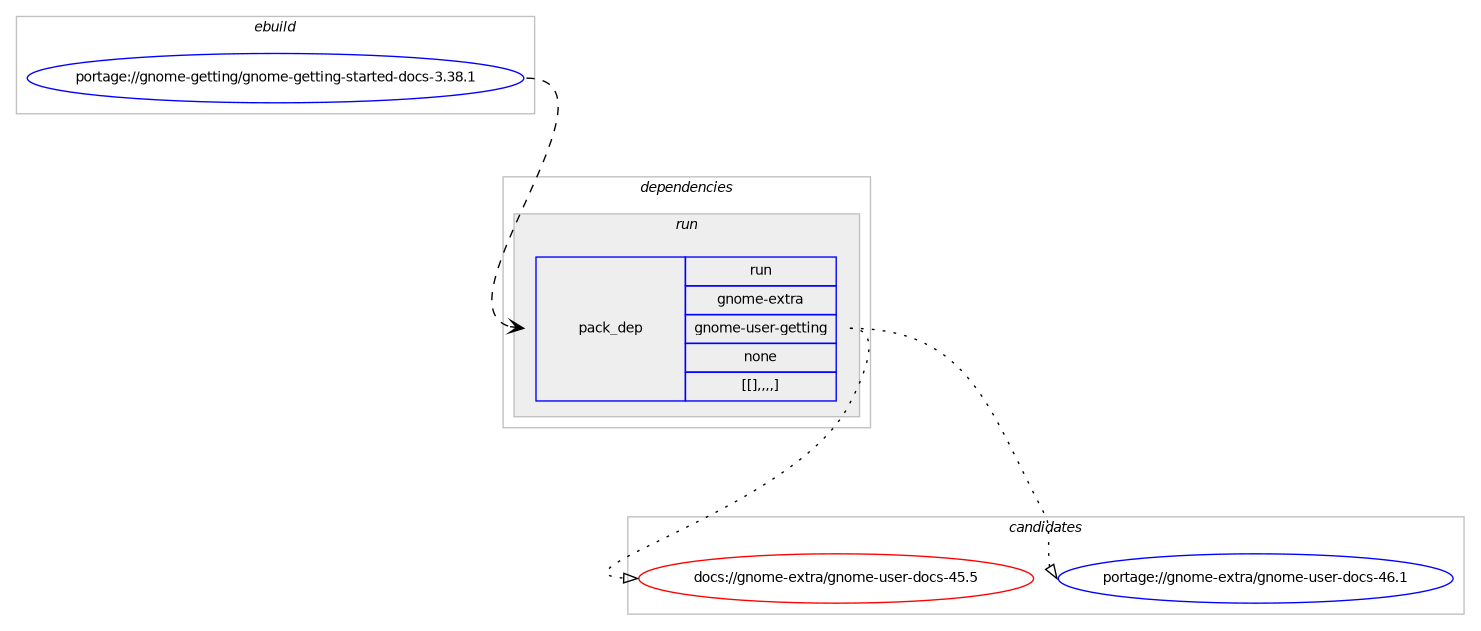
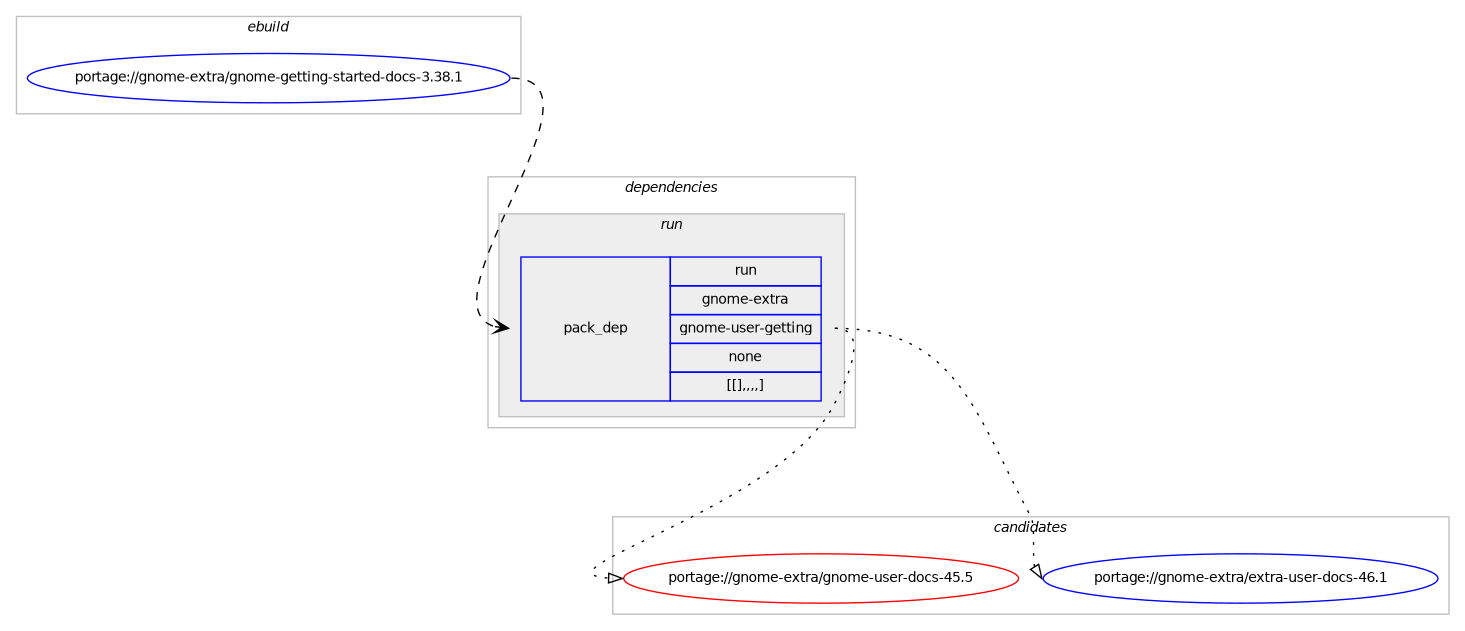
(276, 78) -> (269, 78)
(836, 578) -> (821, 578)
(1256, 578) -> (1241, 578)
